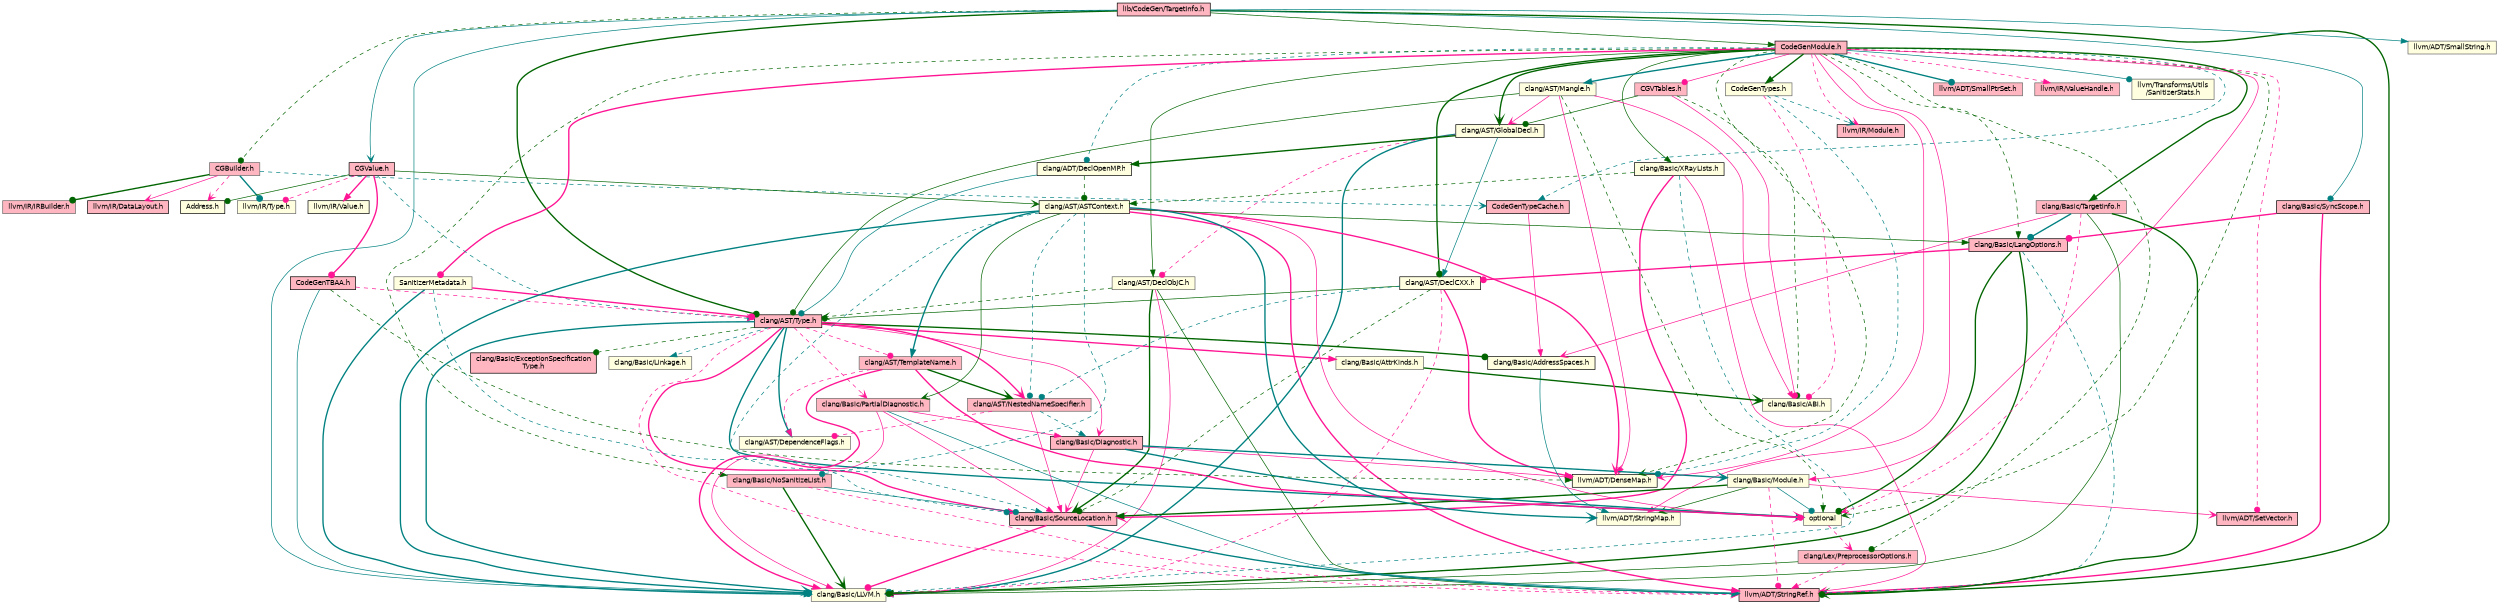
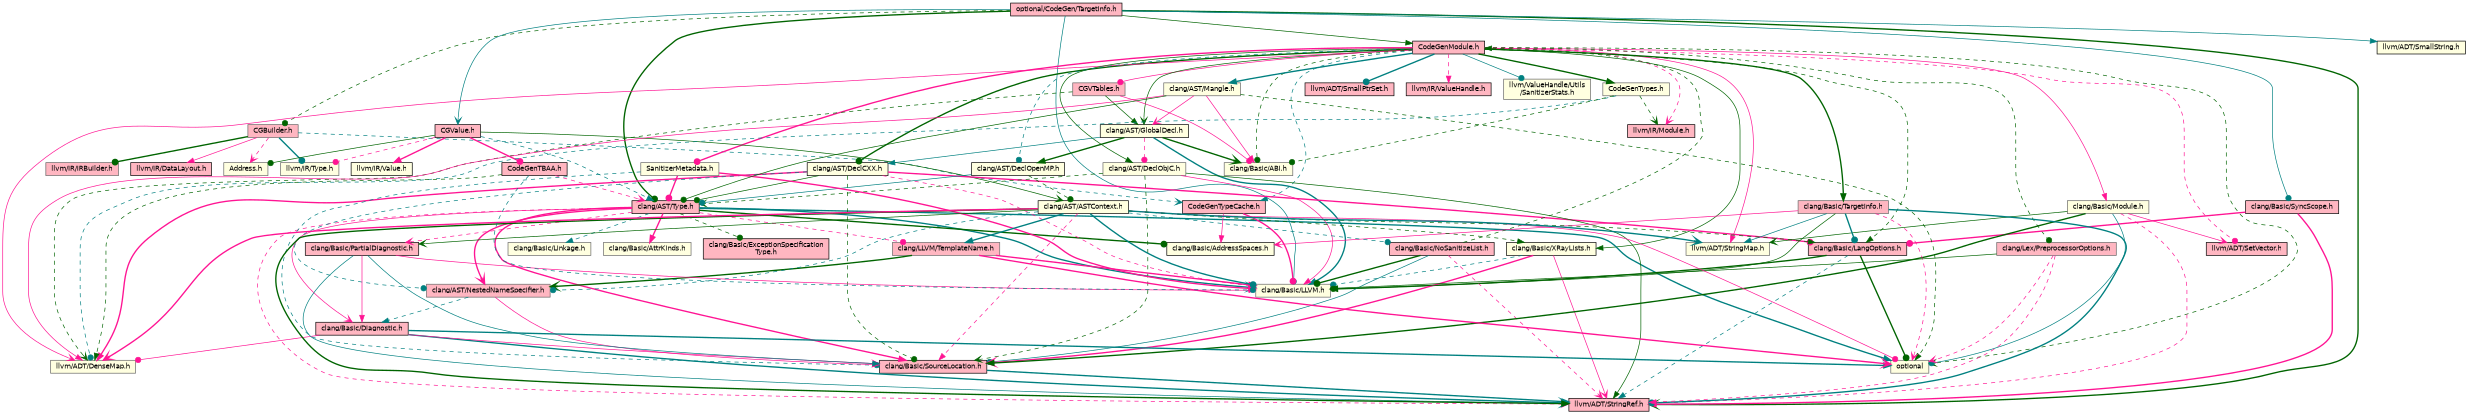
(1164, 10) -> (1066, 10)
(2452, 48) -> (2421, 48)
(1622, 59) -> (1263, 60)
(837, 66) -> (1701, 138)
(1978, 89) -> (1350, 89)
(2077, 89) -> (1449, 89)
(2173, 89) -> (1547, 89)
(1811, 109) -> (1647, 107)
(1583, 110) -> (1119, 108)
(1084, 169) -> (1018, 169)
(185, 187) -> (225, 149)
(1385, 188) -> (1391, 229)
(203, 207) -> (246, 169)
(1546, 226) -> (1468, 223)
(1825, 243) -> (1455, 130)
(1728, 264) -> (1348, 202)
(910, 363) -> (946, 249)
(1590, 384) -> (1198, 149)
(873, 405) -> (362, 249)
(750, 410) -> (1014, 281)
(1150, 416) -> (1126, 318)
(795, 443) -> none
(1348, 451) -> (500, 379)
(1548, 452) -> (1789, 227)
(965, 460) -> (557, 340)
(1432, 461) -> (985, 380)
(779, 481) -> (1442, 249)
(1615, 481) -> (93, 367)
(1835, 532) -> (2005, 320)
(812, 535) -> (1370, 269)
(2192, 539) -> (2053, 339)
(959, 556) -> (1279, 237)
(365, 570) -> (827, 285)
(420, 571) -> (1001, 225)
